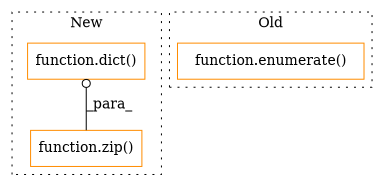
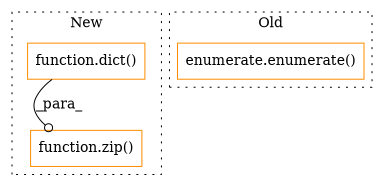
(271, 61) -> (271, 61)
(86, 109) -> (35, 101)
